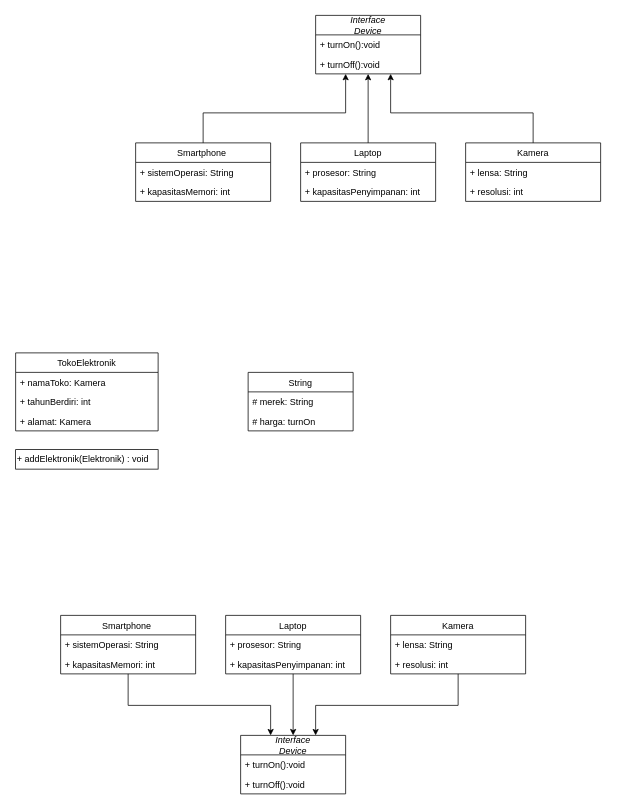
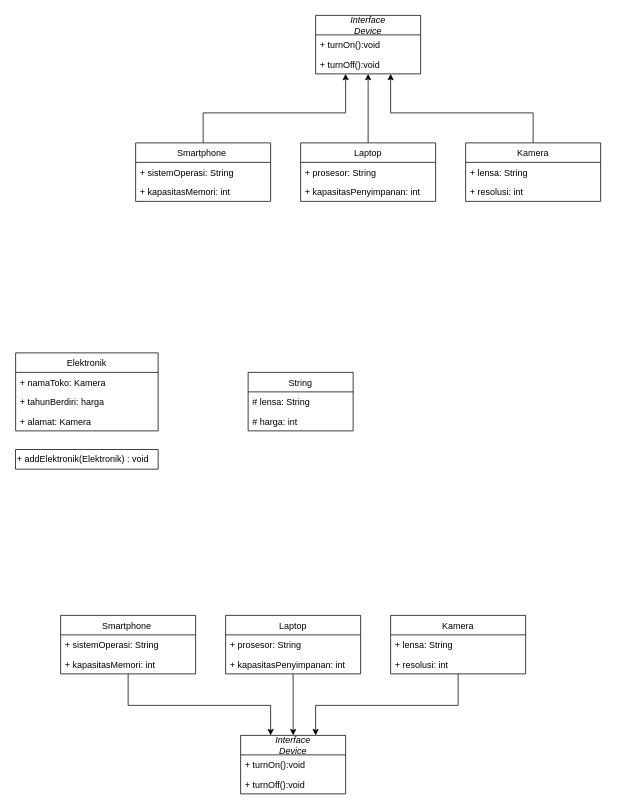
(86, 363) -> (86, 363)
(60, 402) -> (67, 402)
(285, 402) -> (284, 402)
(286, 422) -> (278, 422)
